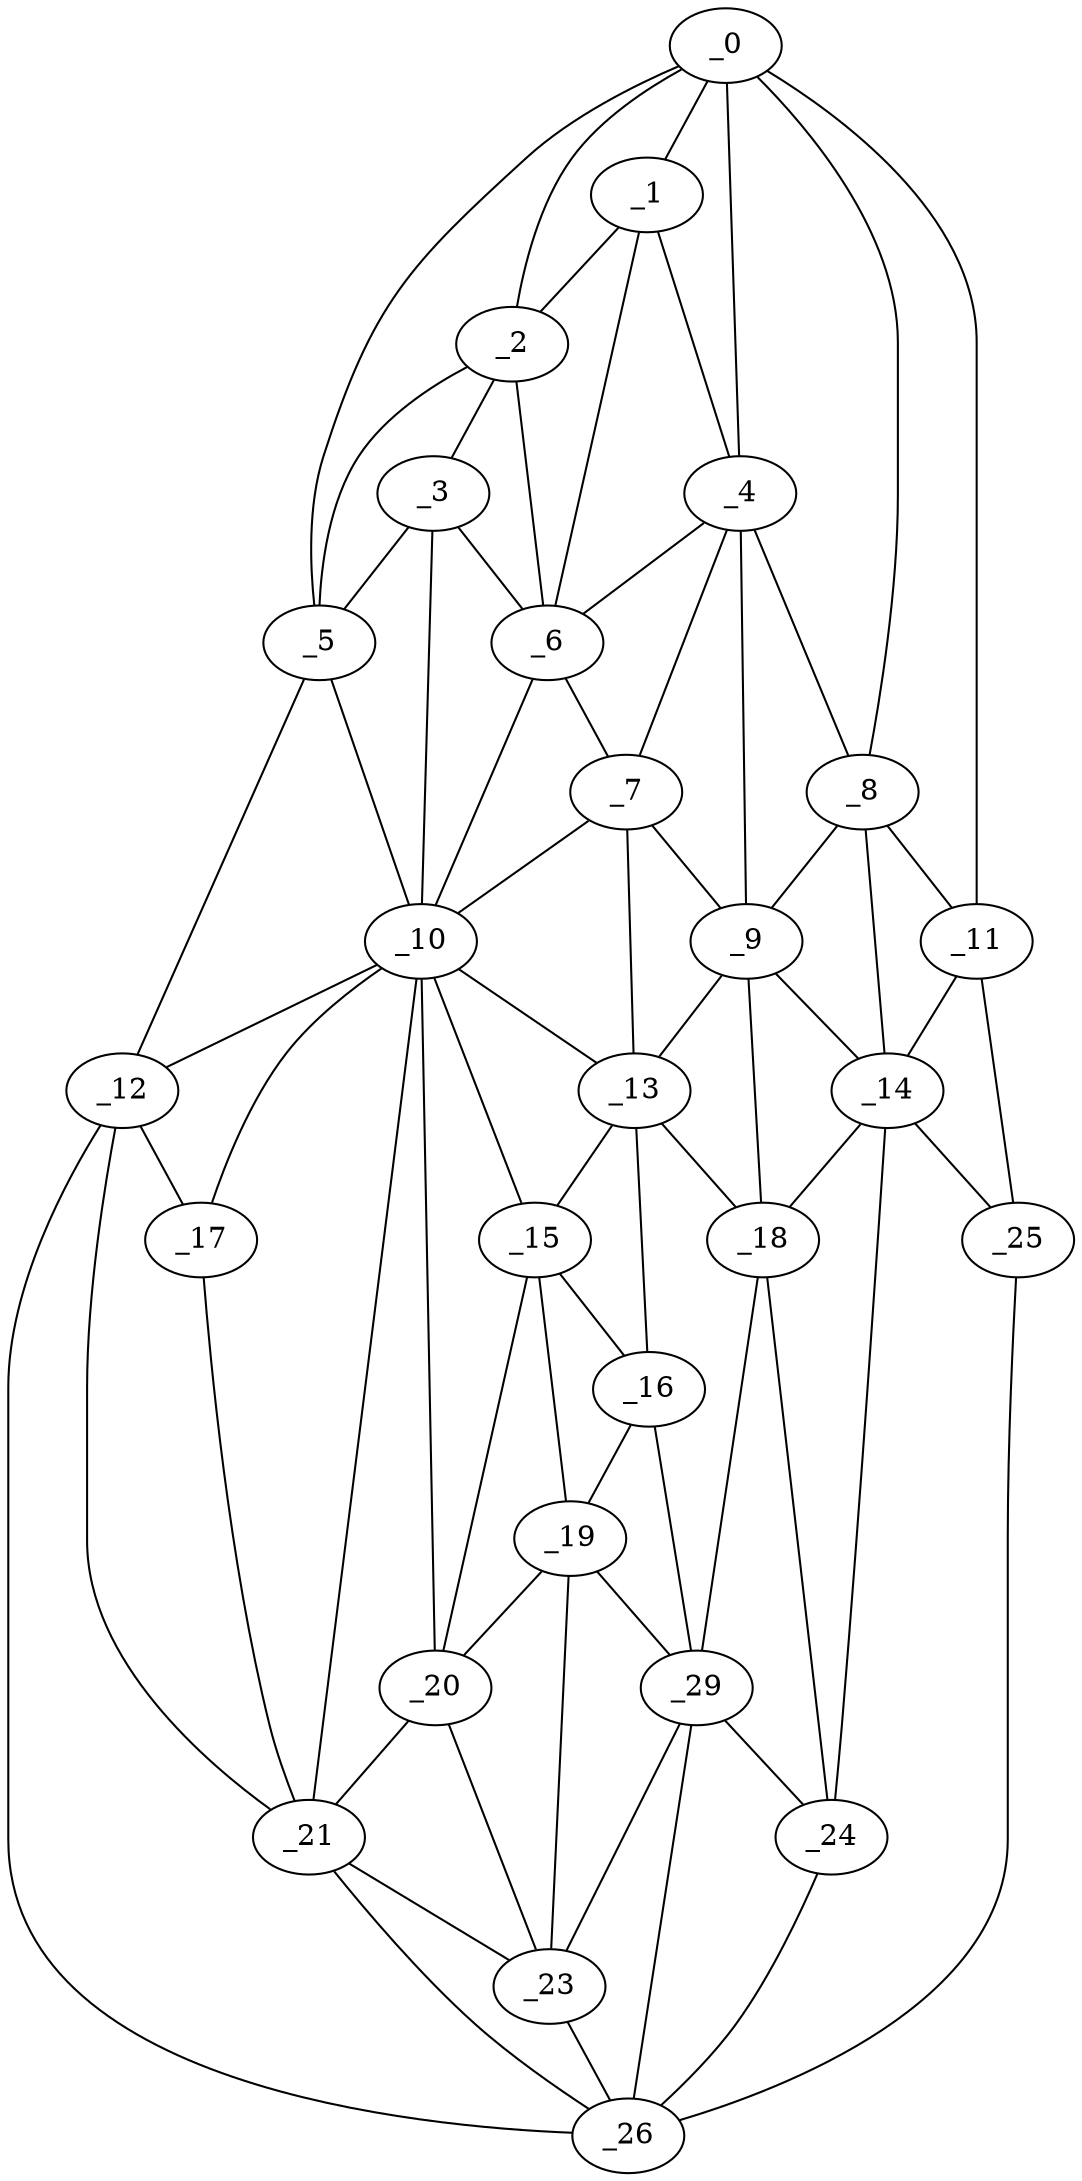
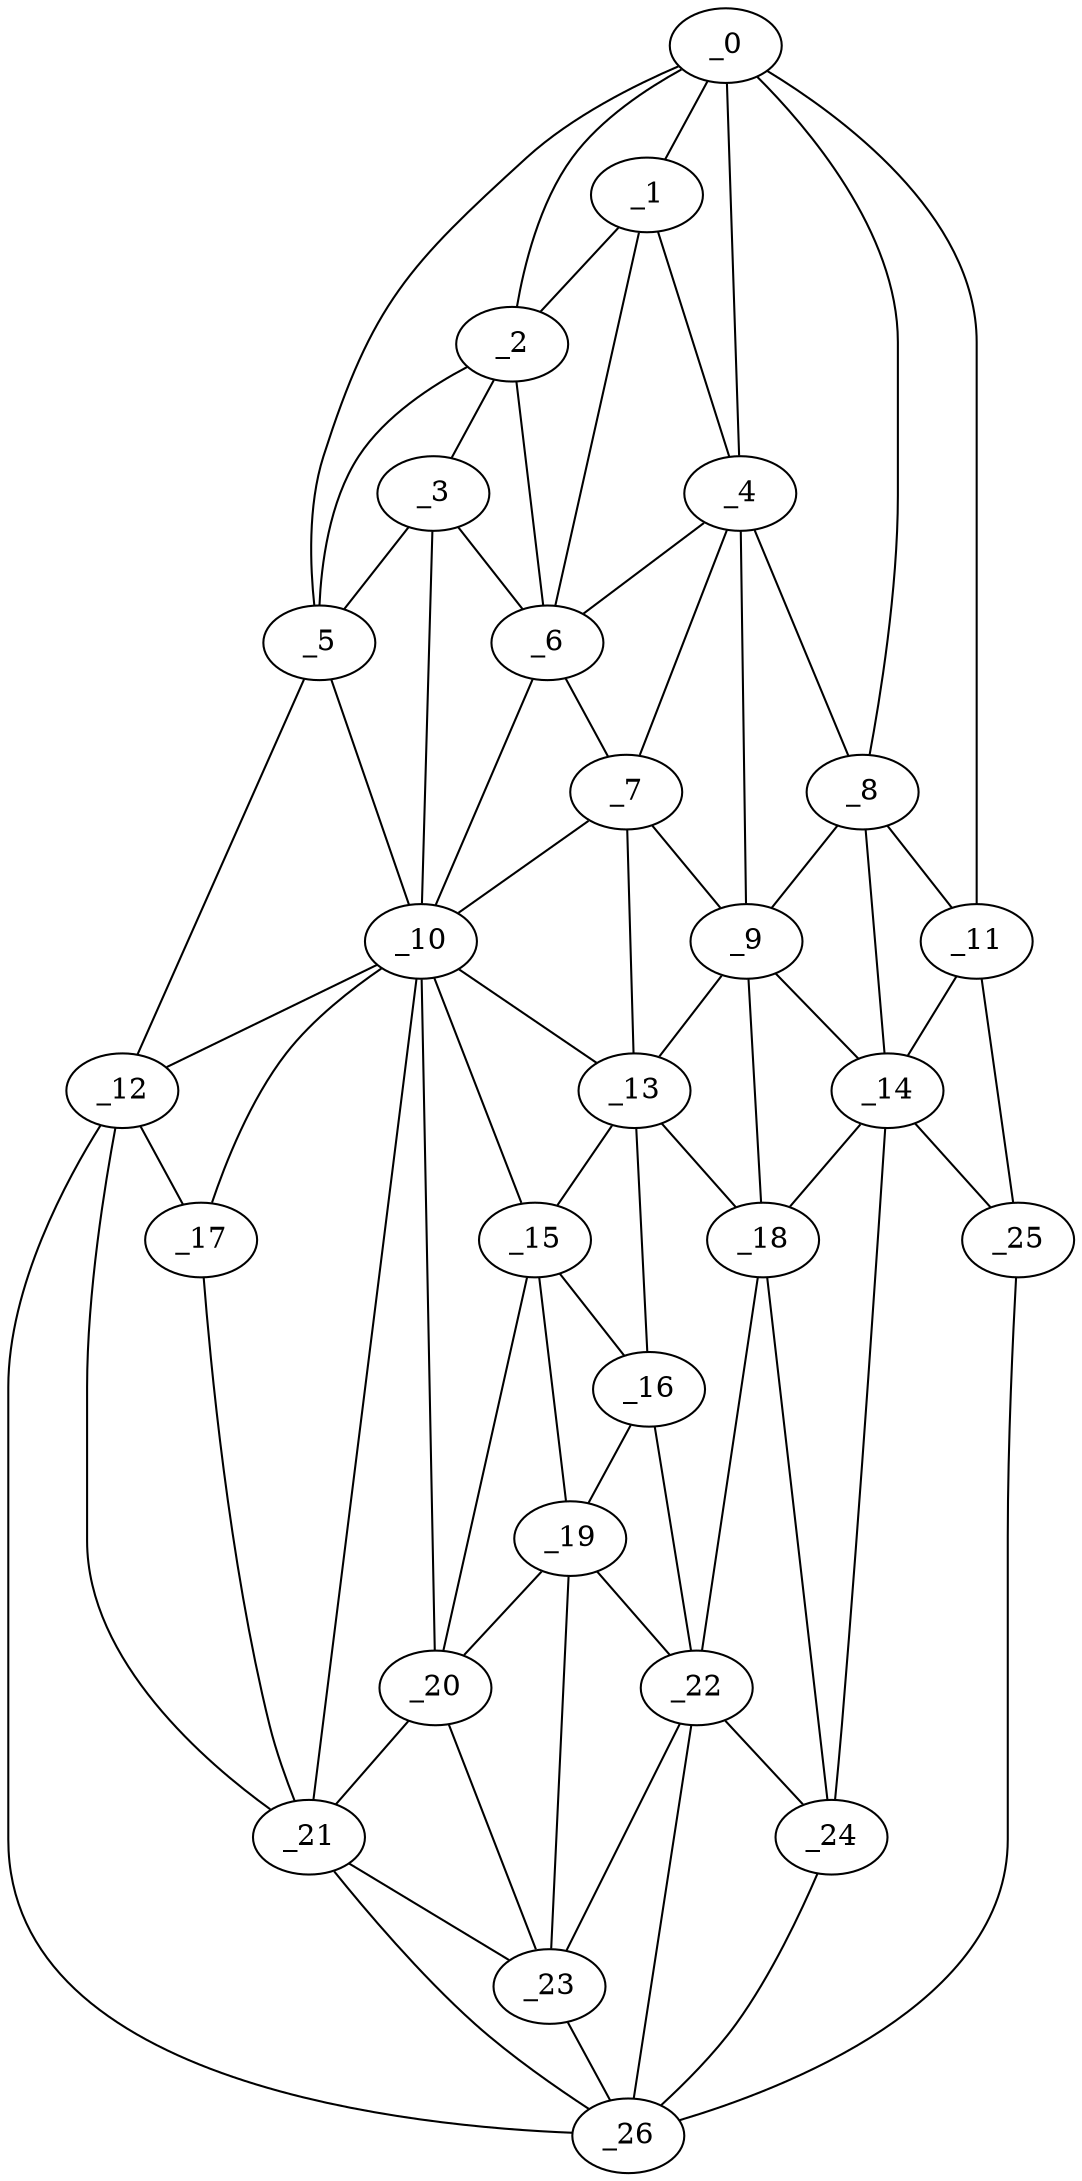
(697, 1688) -> (697, 1688)
